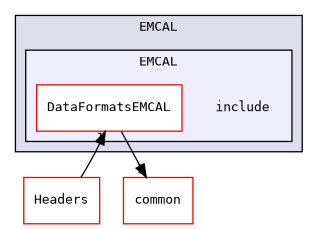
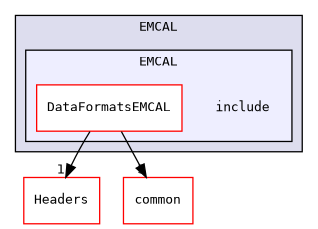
(91, 161) -> (80, 148)
